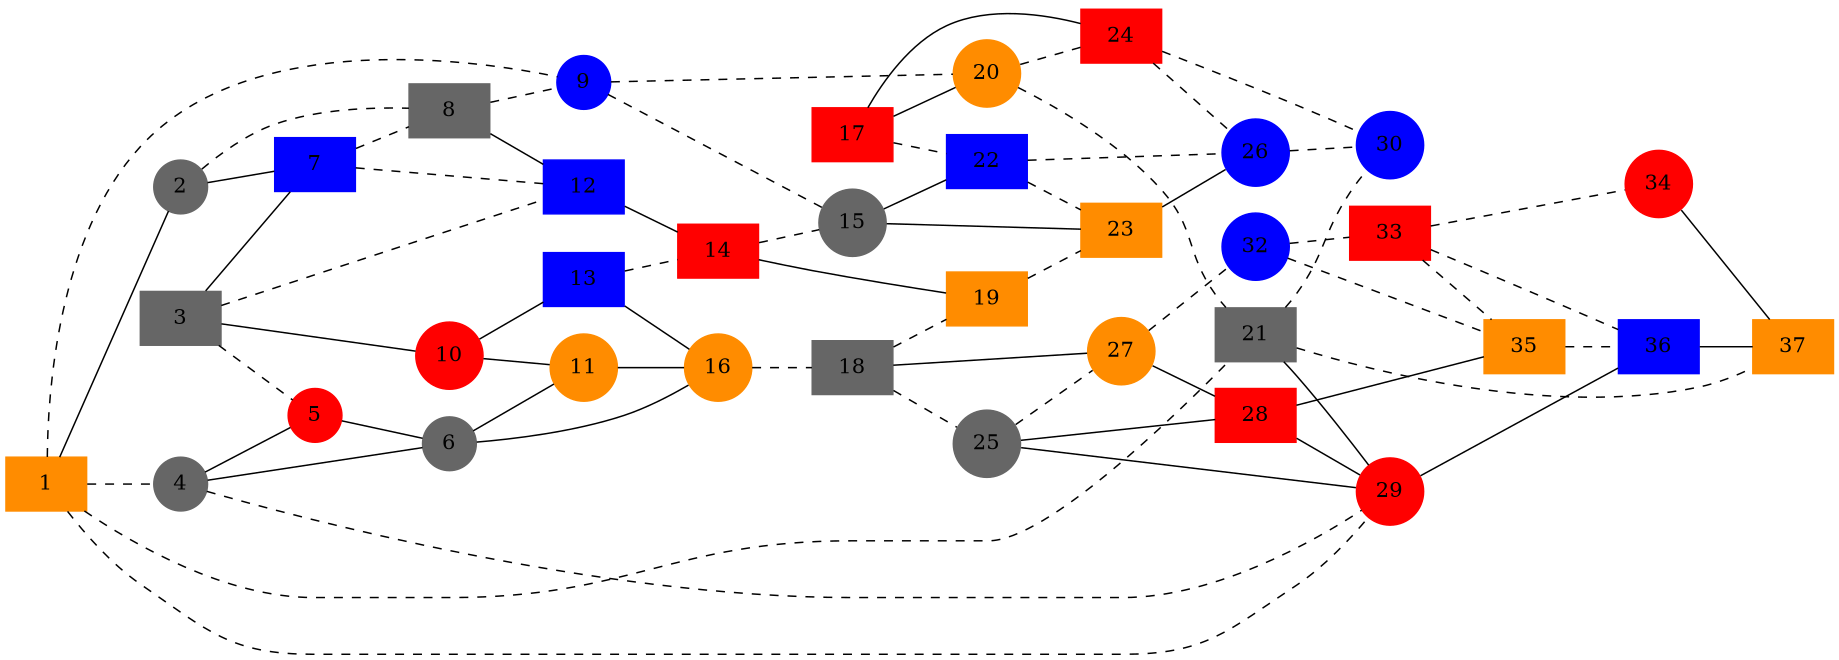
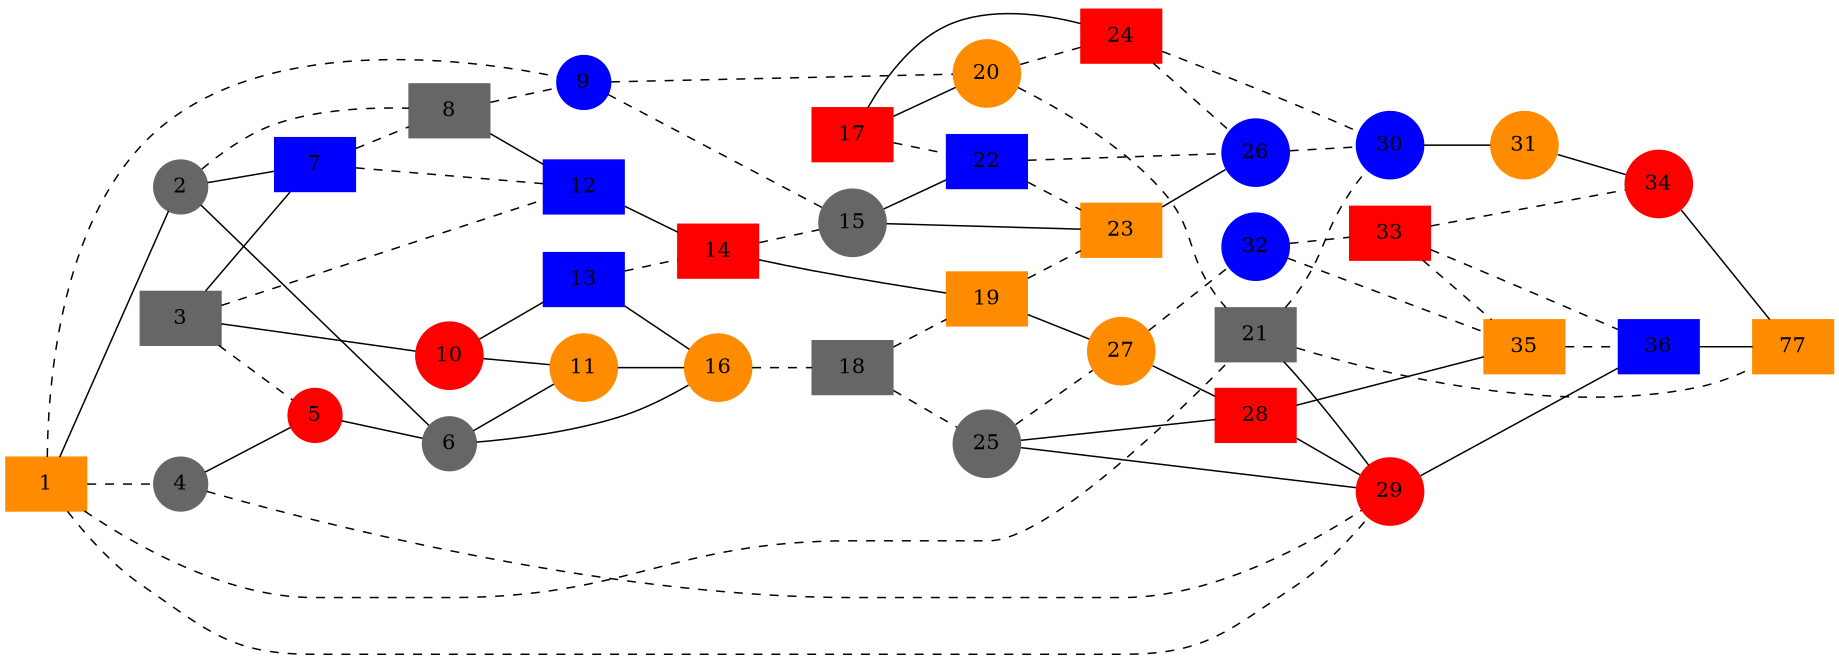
none -> (1524, 145)
(1793, 347) -> (1793, 347)
(990, 359) -> (1058, 327)
(315, 464) -> (315, 315)
